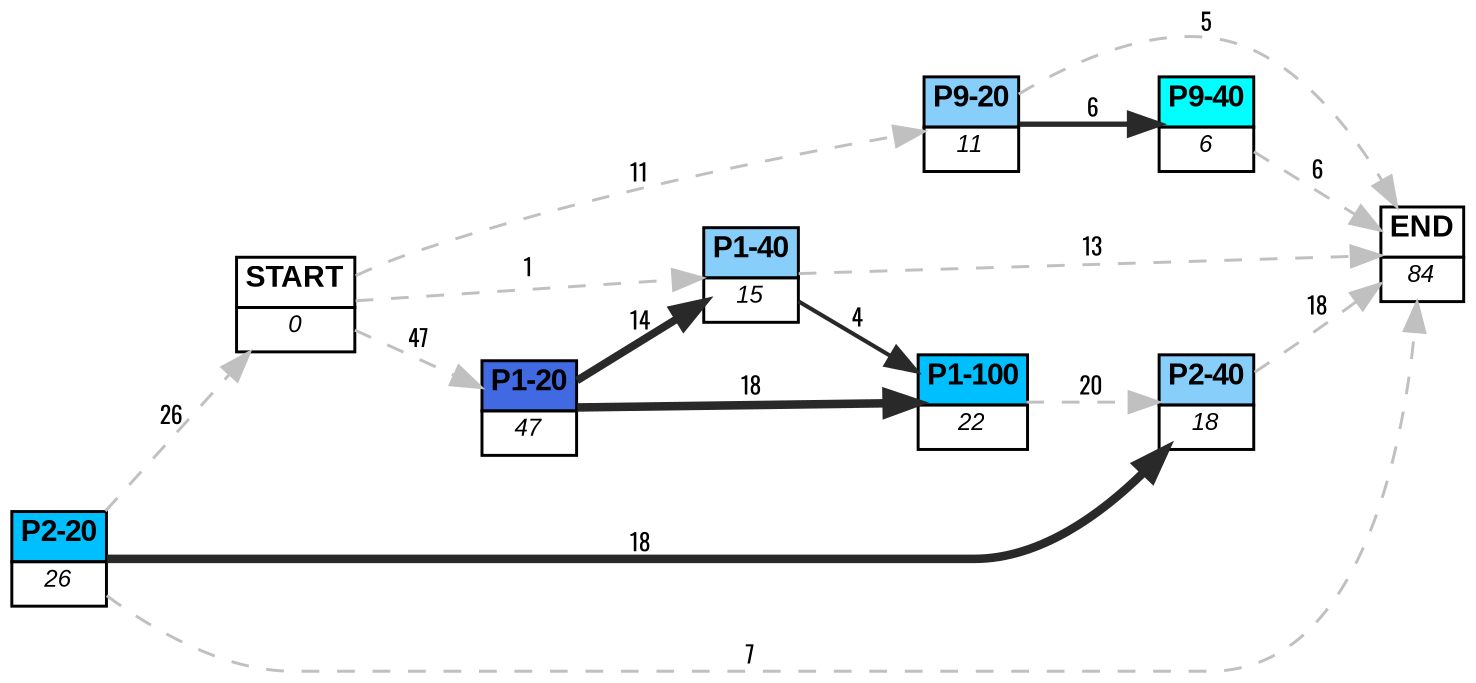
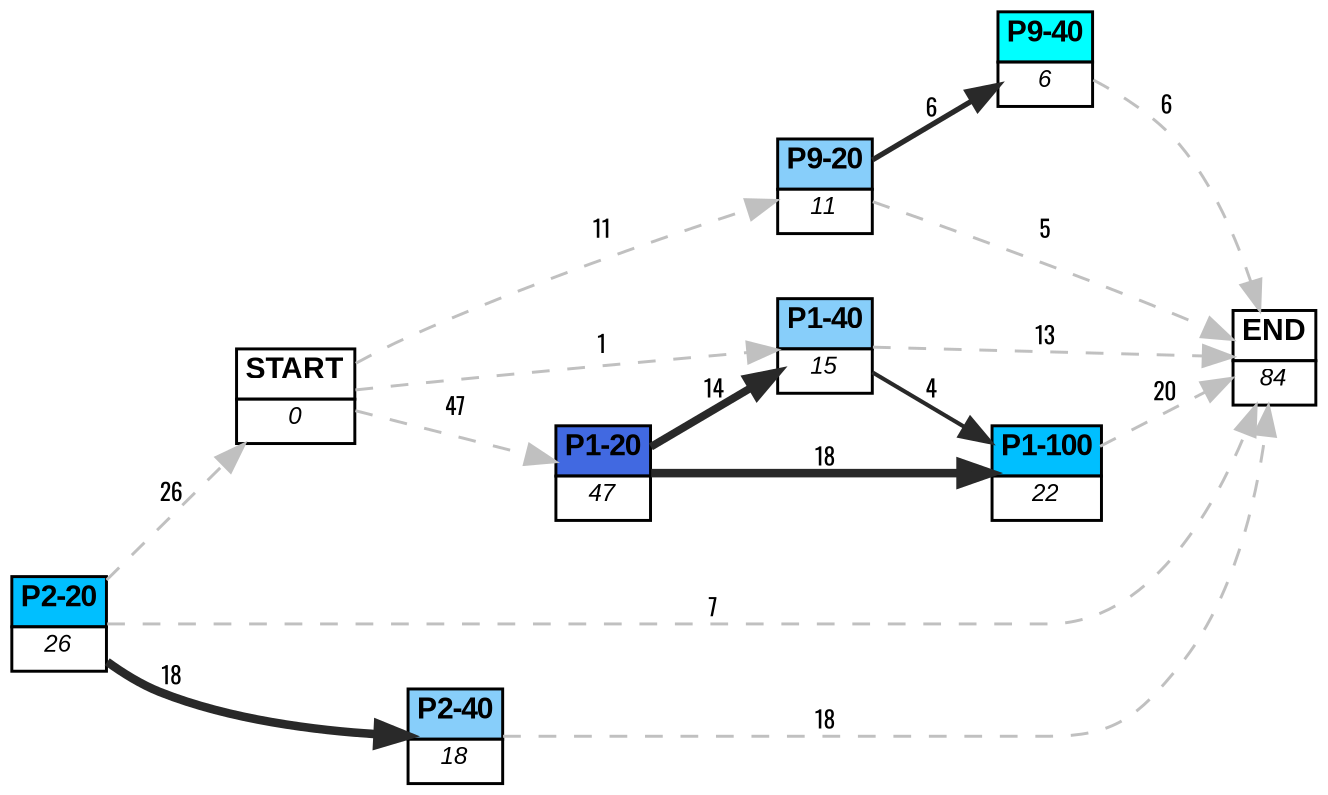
(1077, 402) -> (1153, 419)
